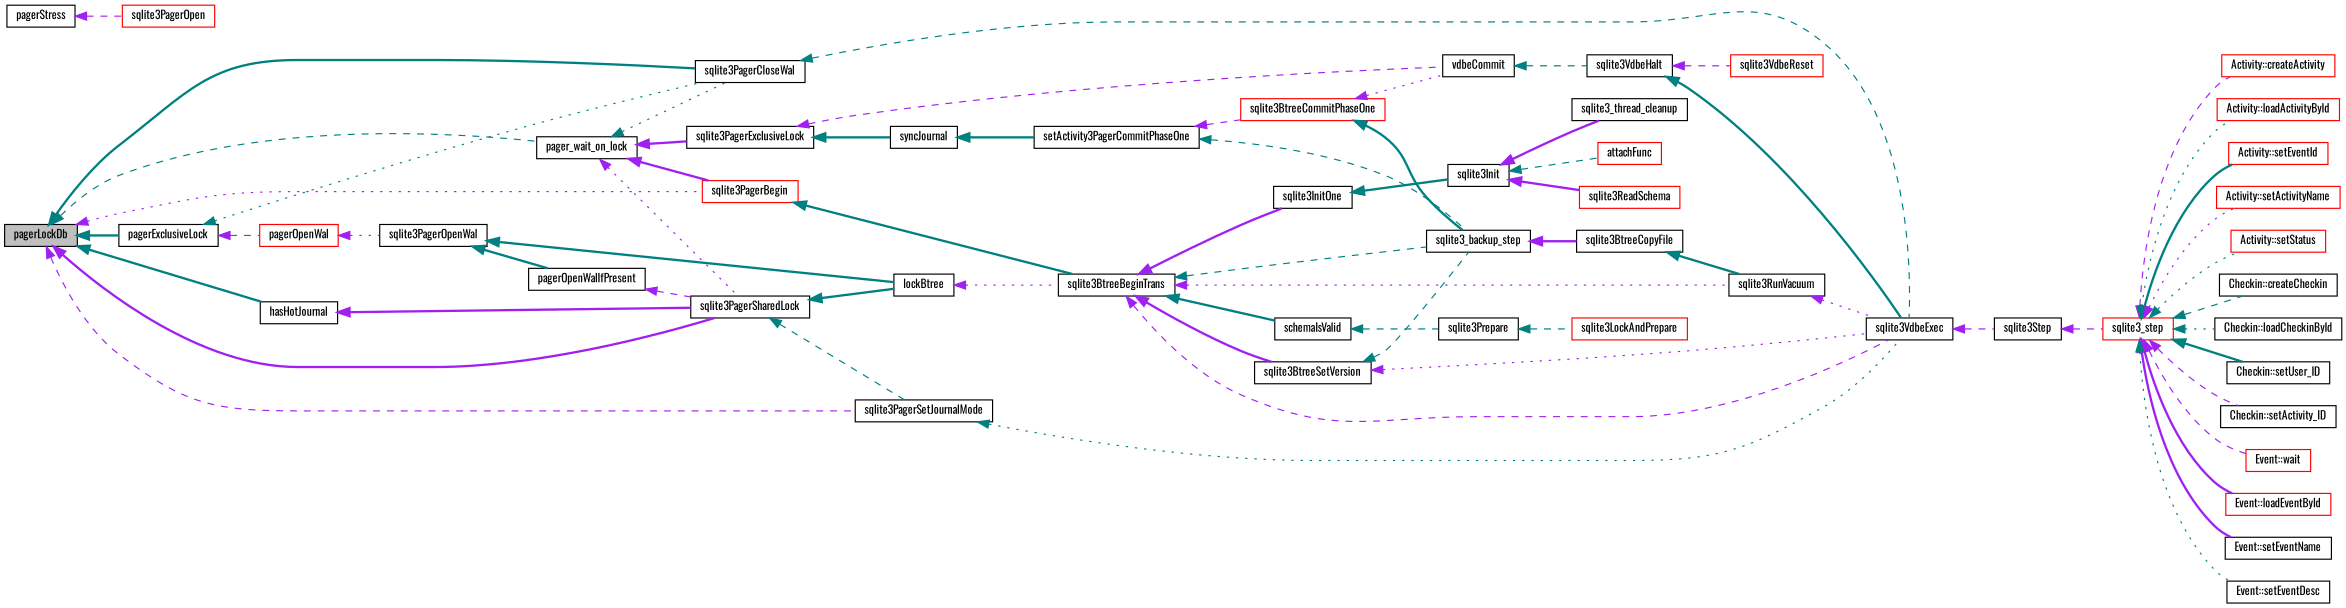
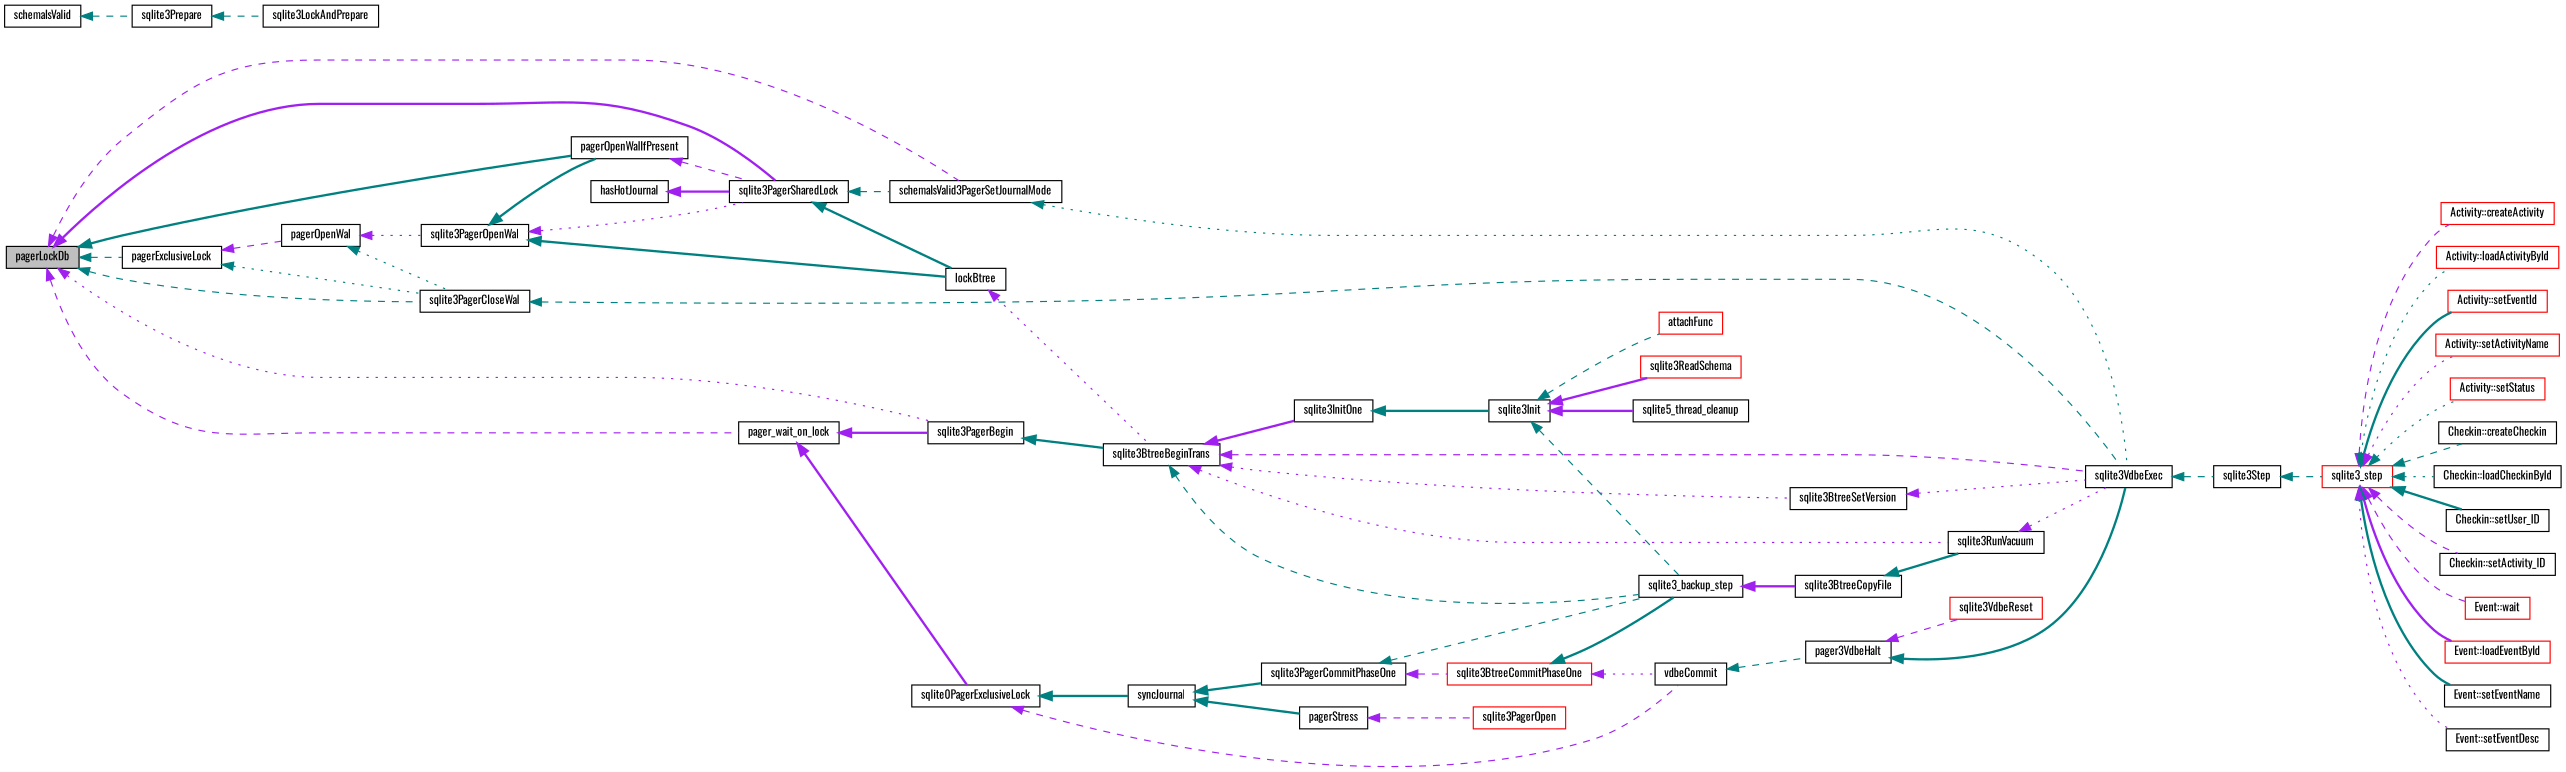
(348, 60) -> (254, 295)
(1630, 66) -> (1848, 652)
(674, 107) -> (403, 271)
(1630, 110) -> (1691, 411)
(750, 137) -> (976, 696)
(1117, 137) -> (1334, 674)
(290, 138) -> (358, 433)
(750, 192) -> (976, 433)
(673, 232) -> (642, 220)
(104, 235) -> (106, 257)
(299, 235) -> (321, 235)
(175, 276) -> (330, 194)
(1424, 308) -> (1609, 503)
(1226, 310) -> none
(1630, 329) -> (321, 16)
(1979, 329) -> (2199, 477)
(2088, 329) -> (2307, 477)
(1207, 335) -> (1510, 489)
(924, 411) -> (976, 192)
(2169, 454) -> (2388, 602)
(2162, 477) -> (2382, 624)
none -> (1253, 708)
